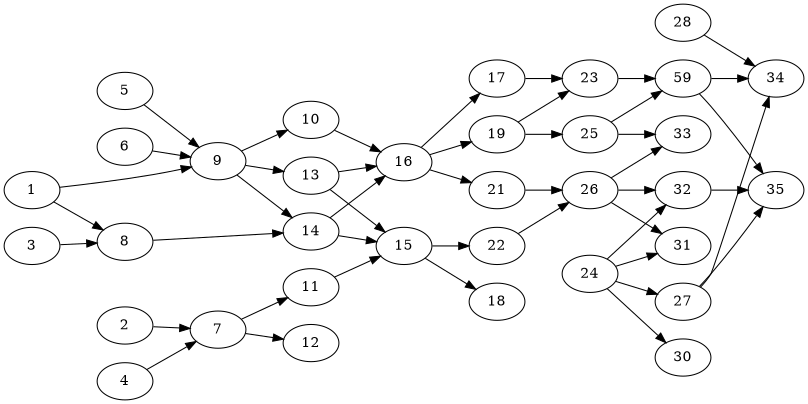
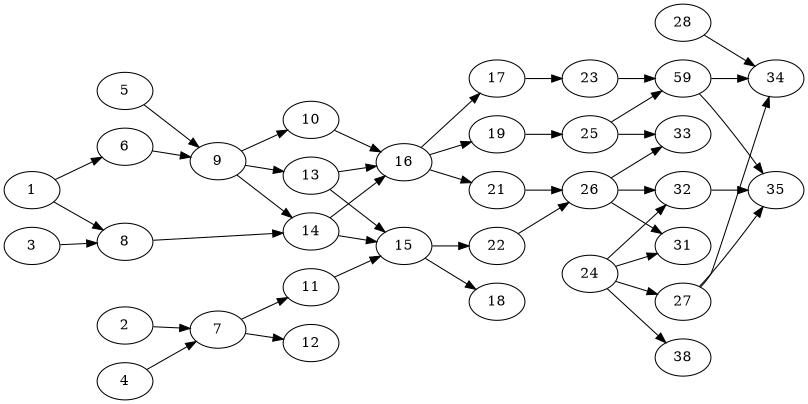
(539, 109) -> none
(121, 180) -> (74, 171)
(683, 358) -> (683, 358)
